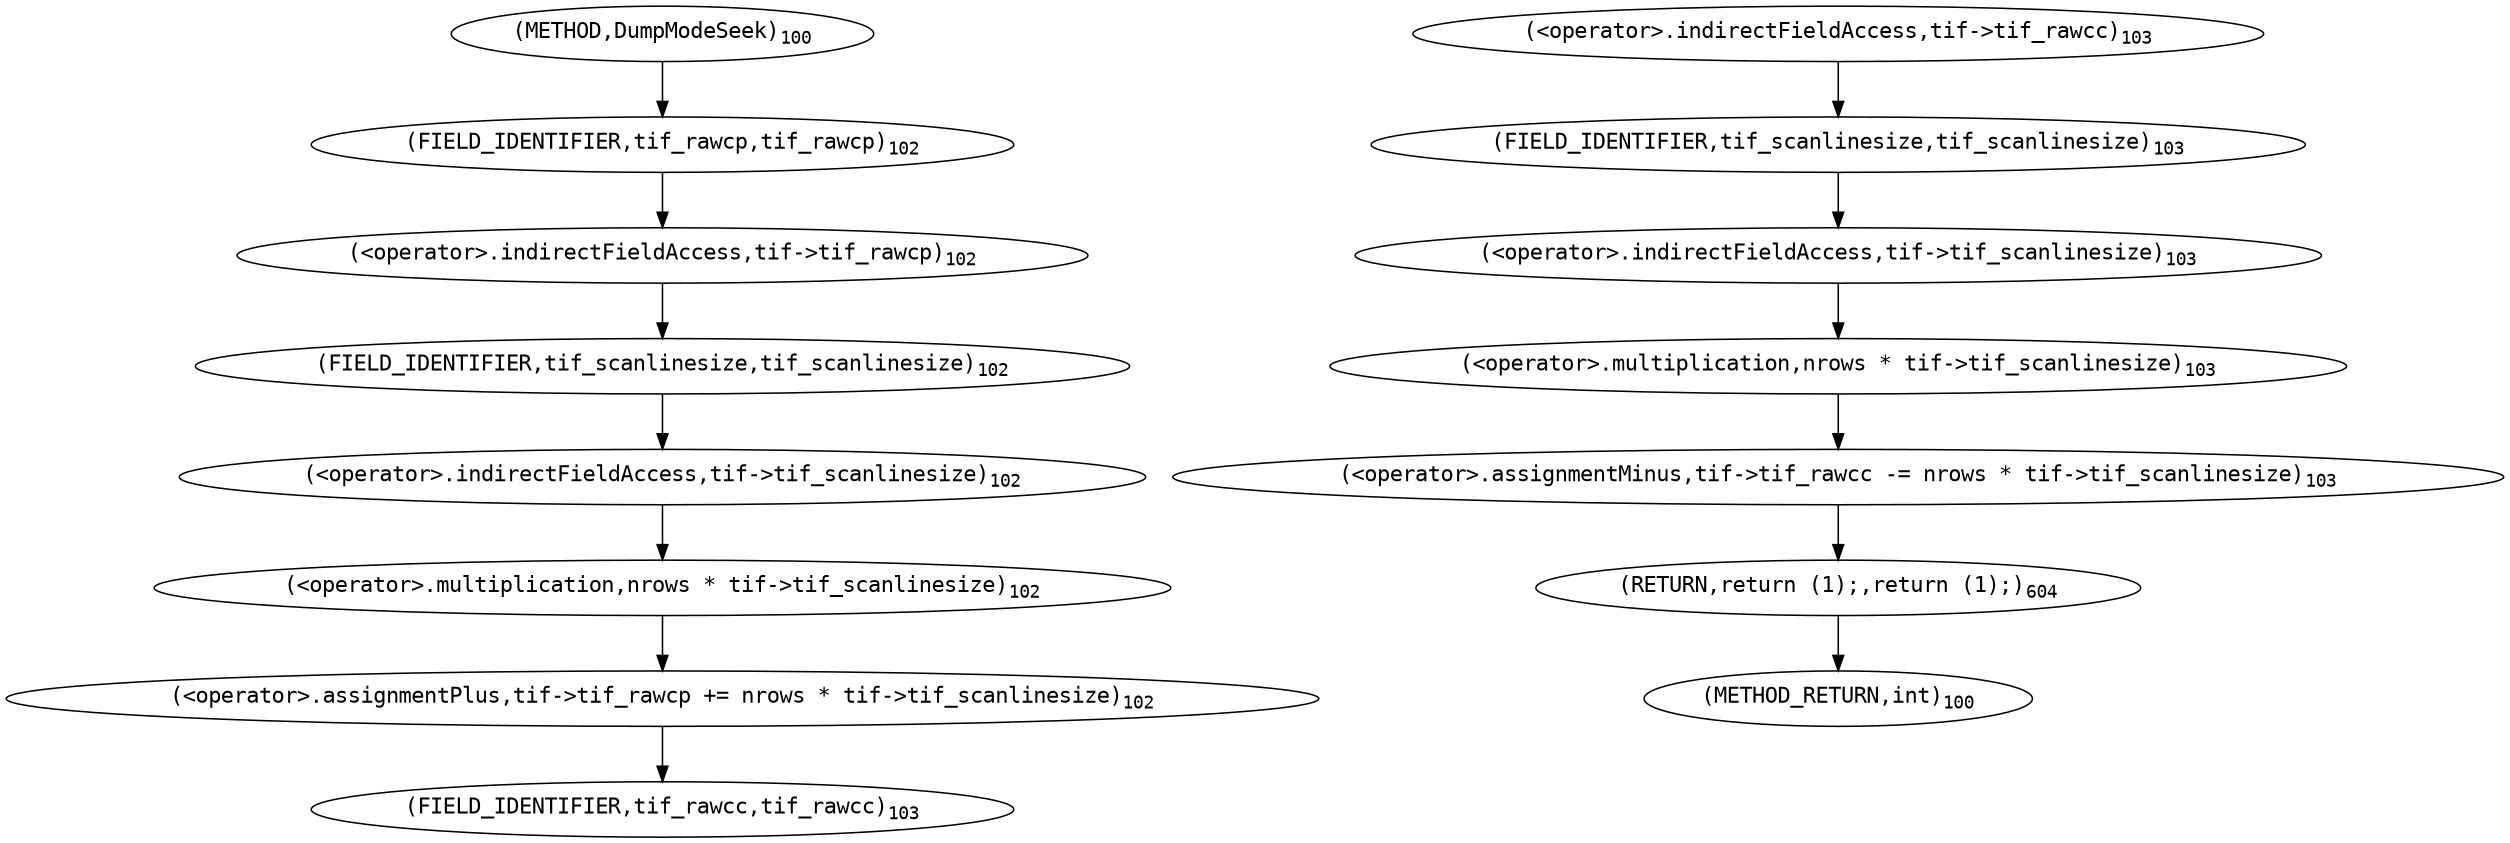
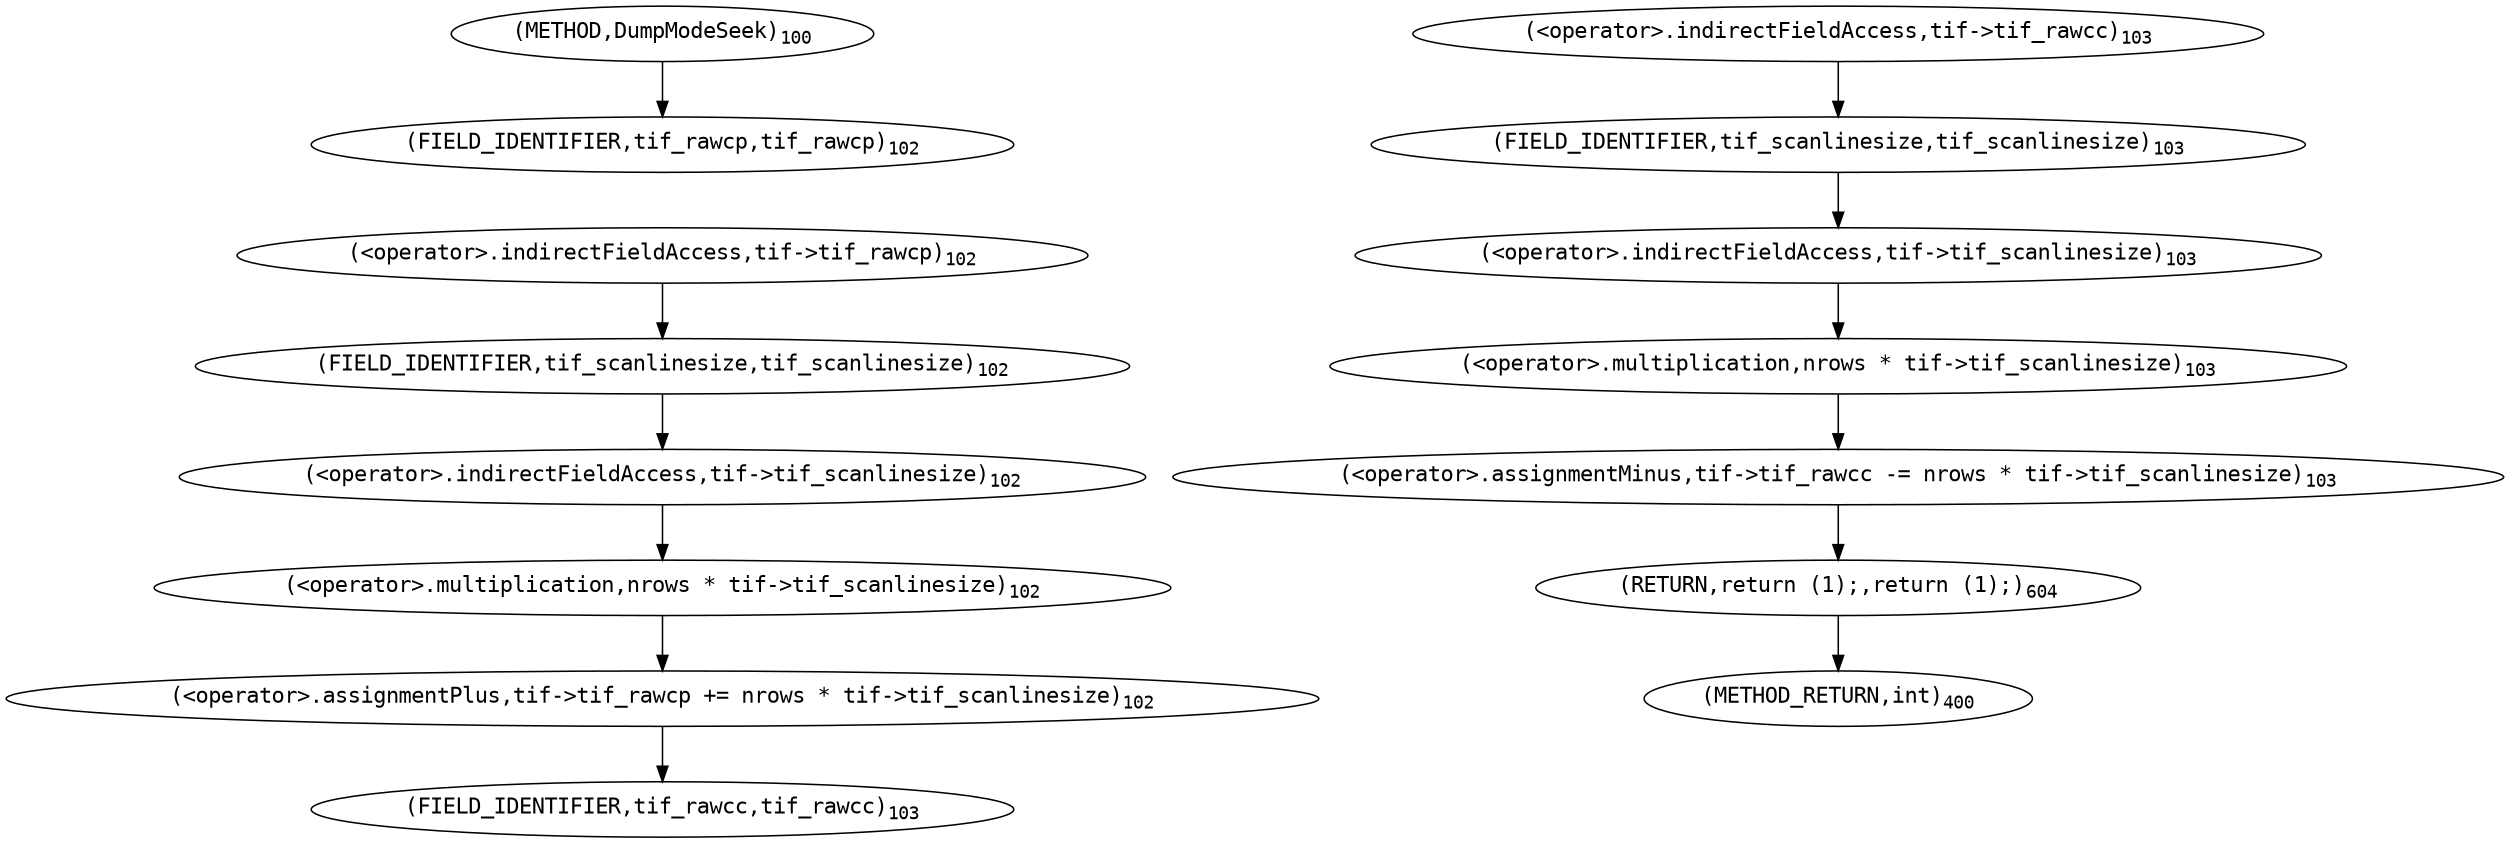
(662, 193) -> none
(1959, 696) -> (1959, 696)
